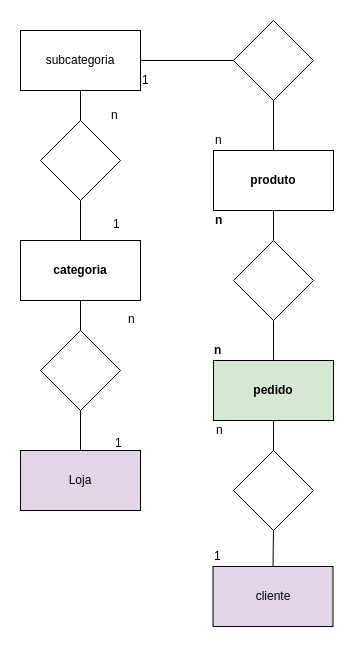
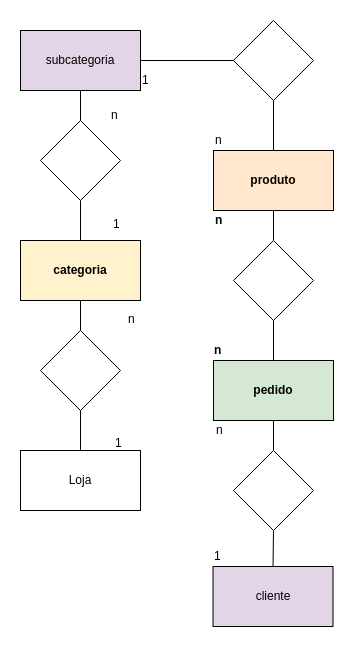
(81, 61) -> (81, 61)
(274, 181) -> (274, 181)
(81, 271) -> (81, 271)
(81, 481) -> (81, 481)
